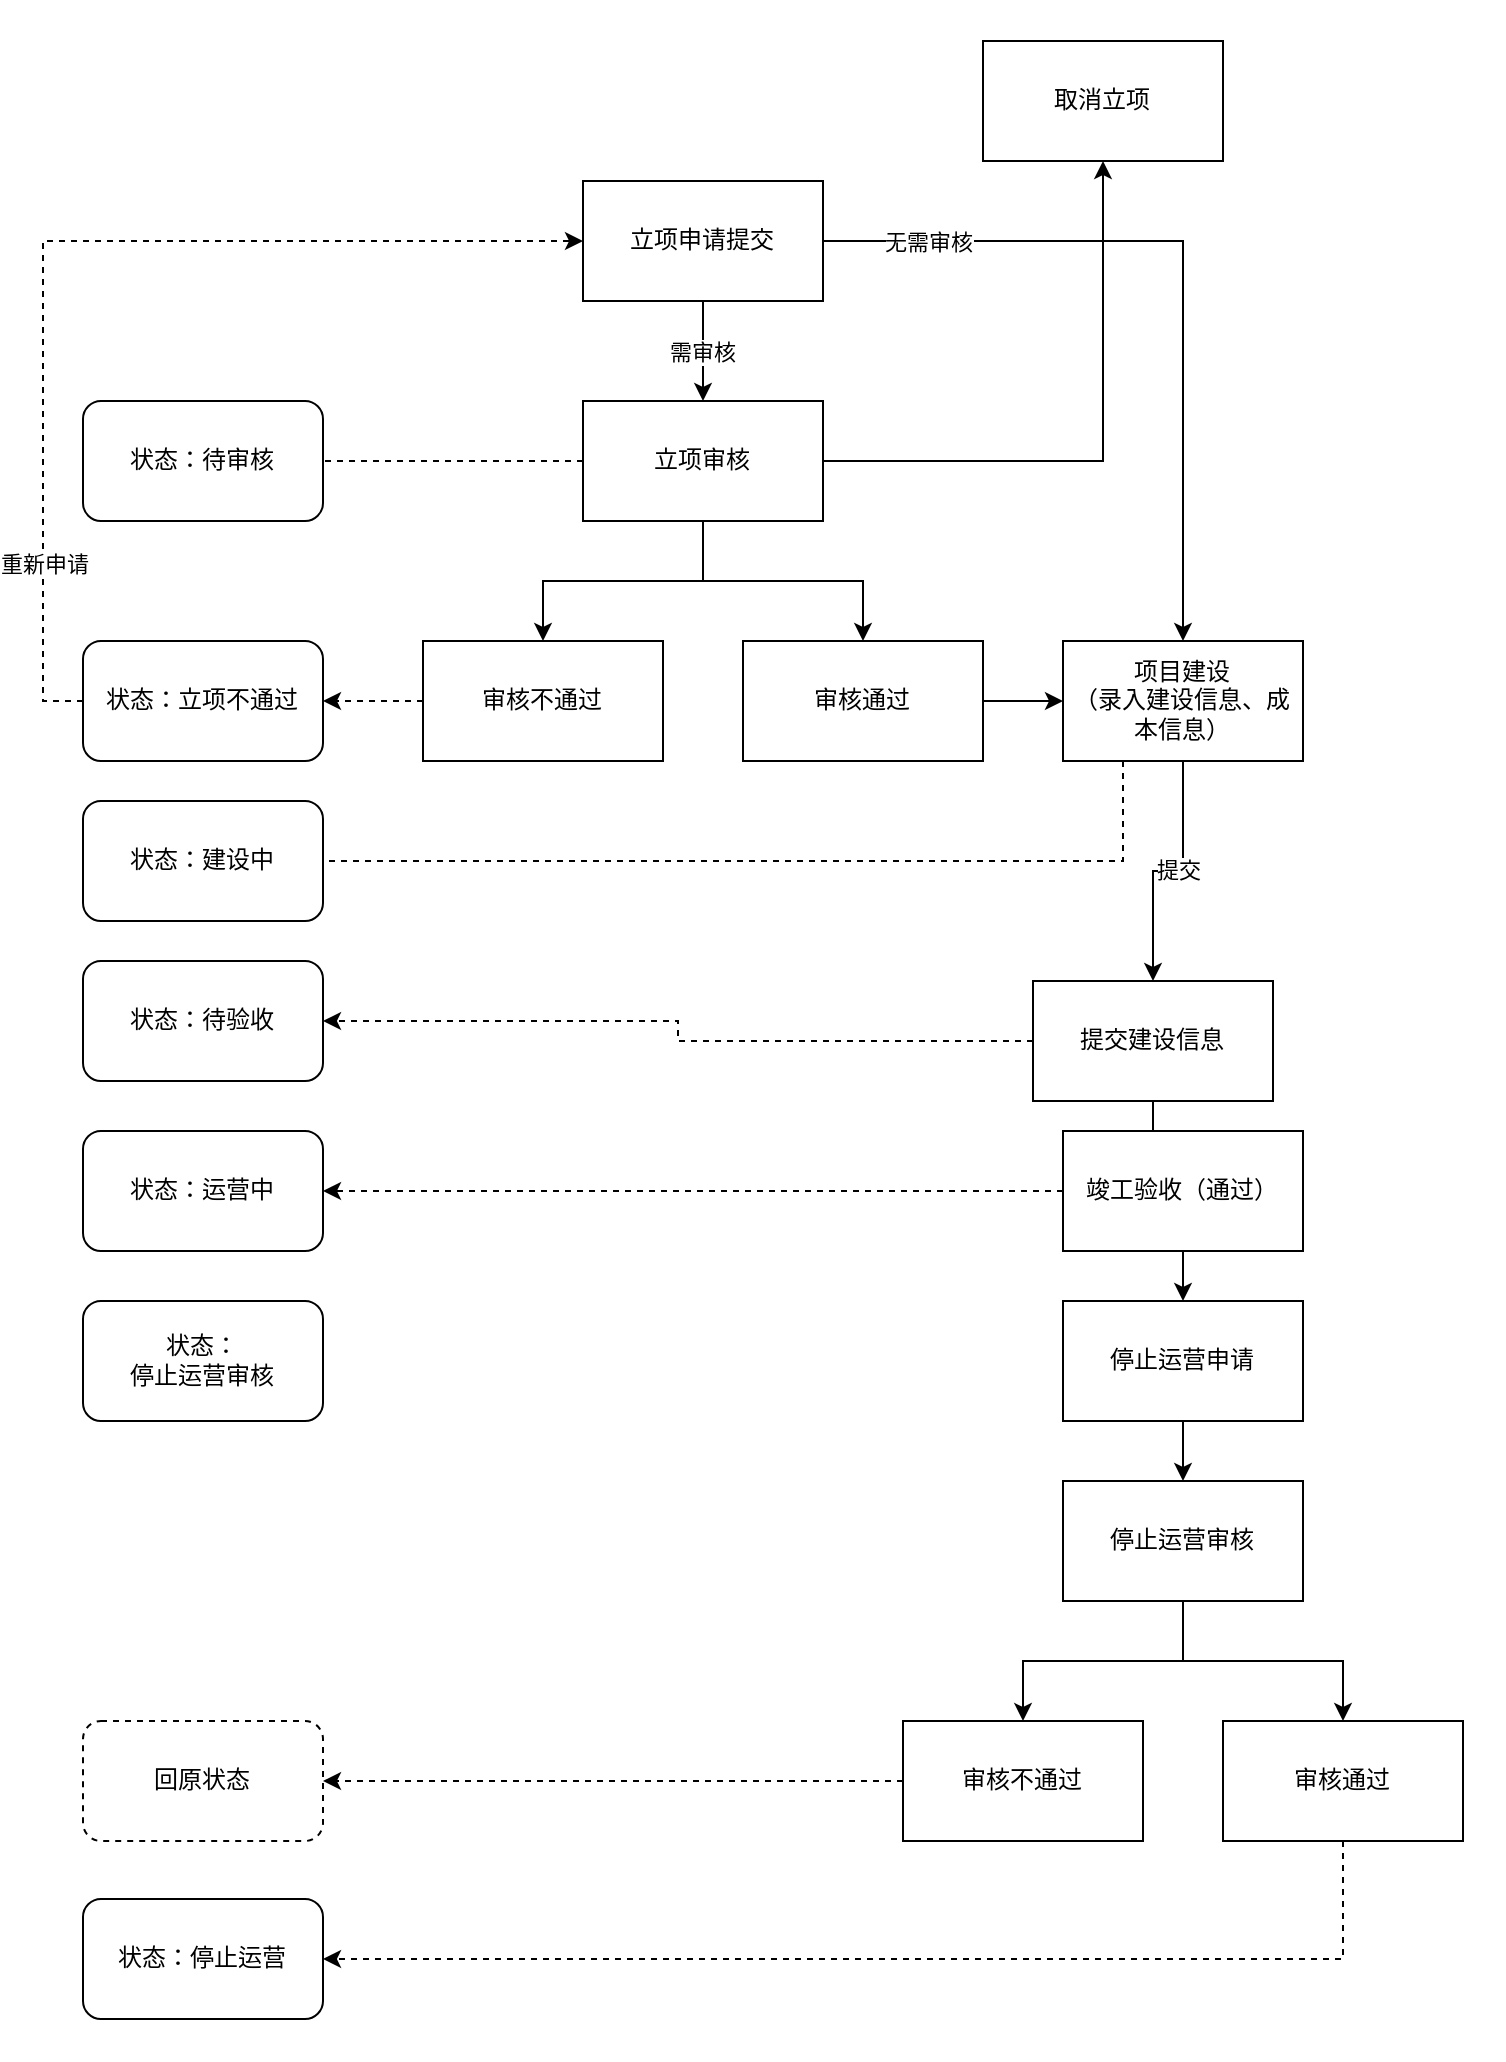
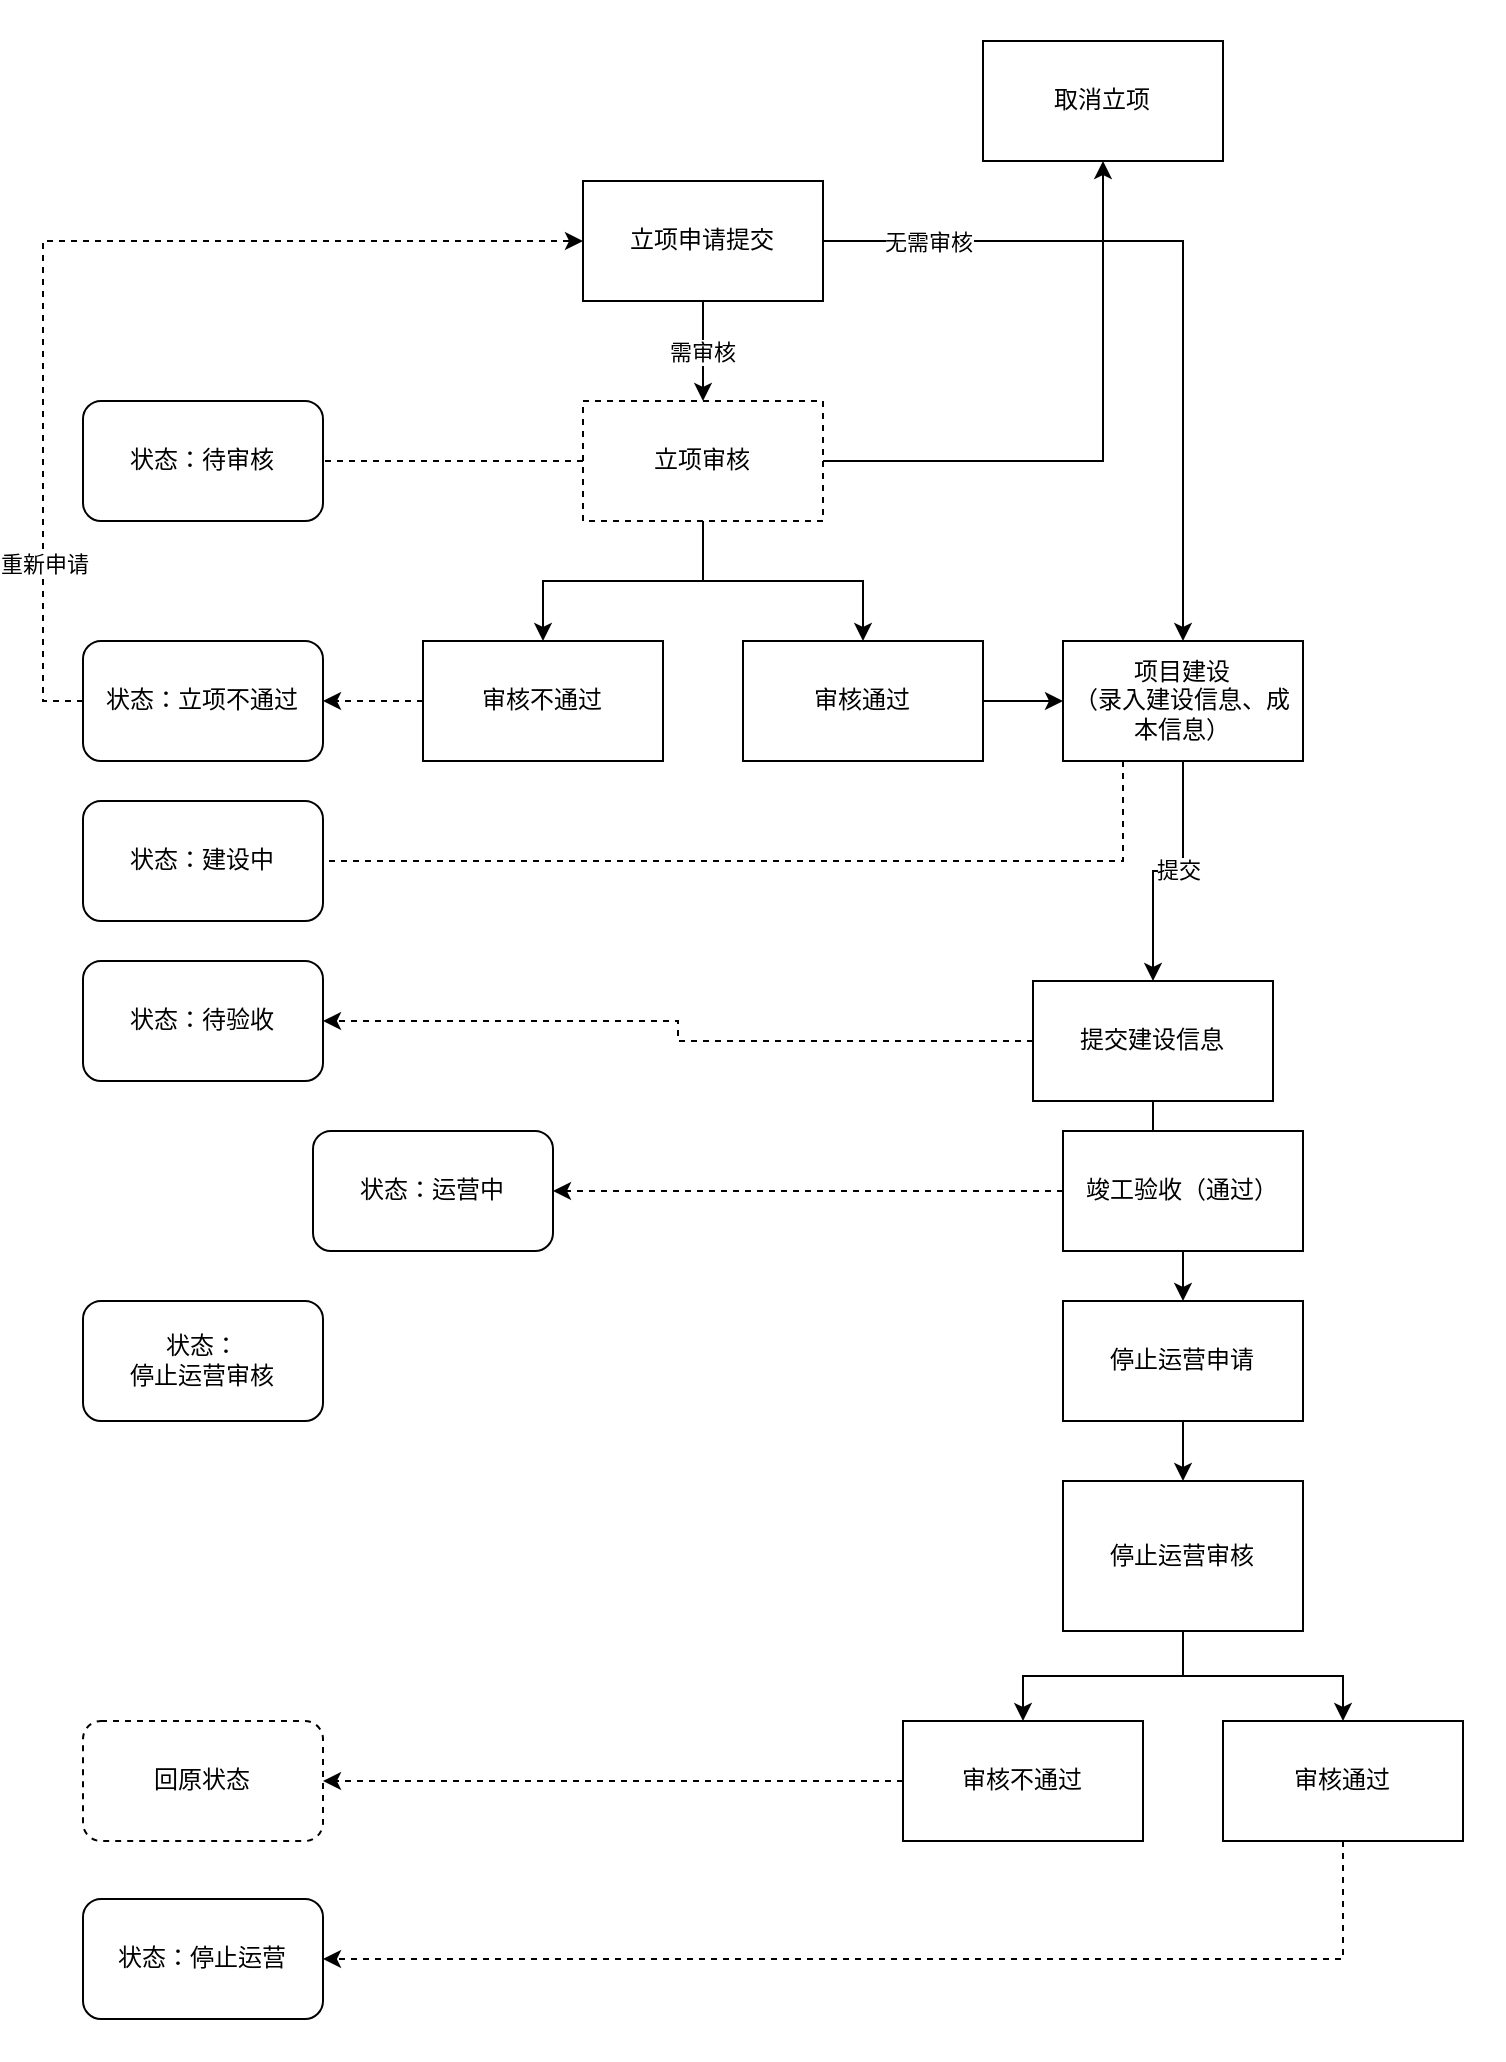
(703, 461) -> (703, 461)
(203, 1191) -> (433, 1191)
(1183, 1541) -> (1183, 1556)
